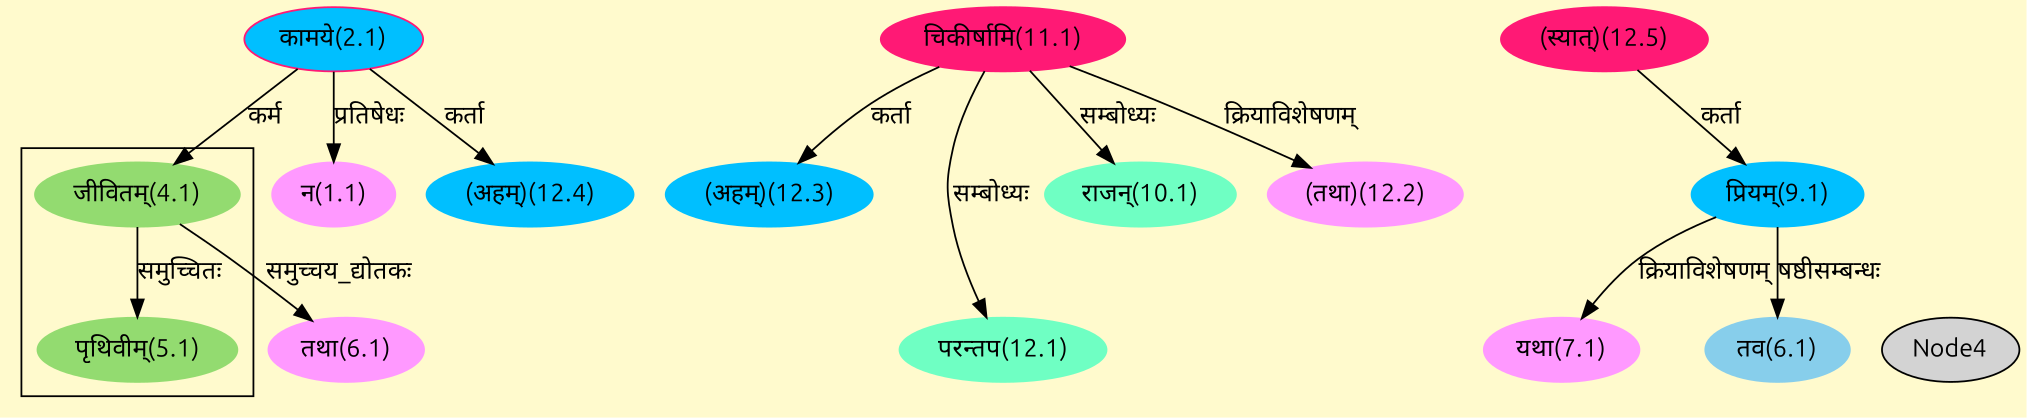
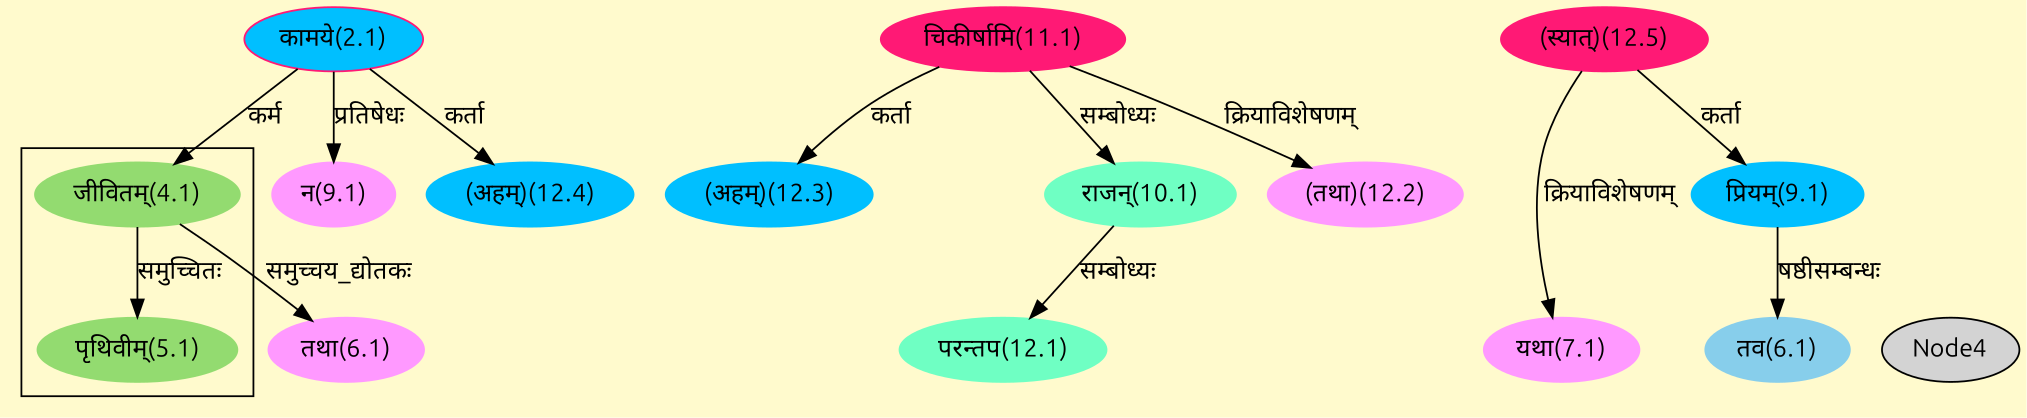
(948, 185) -> (1078, 265)
(334, 195) -> (334, 195)
(1648, 252) -> (1538, 181)
